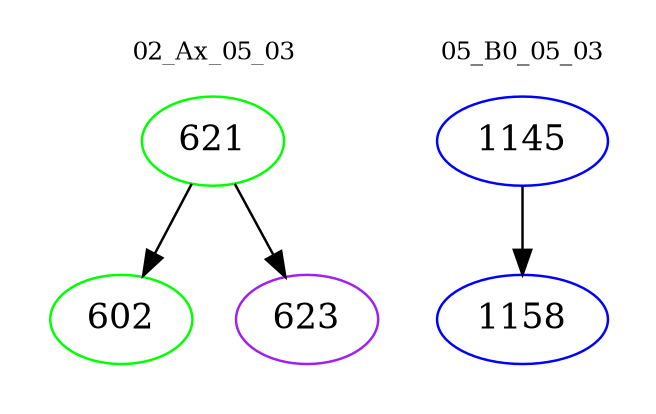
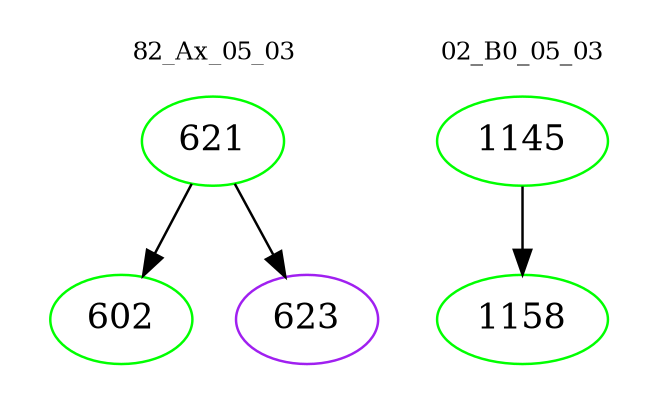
(214, 53) -> (214, 53)
(523, 53) -> (523, 53)
(523, 141) -> (523, 141)
(523, 319) -> (523, 319)
